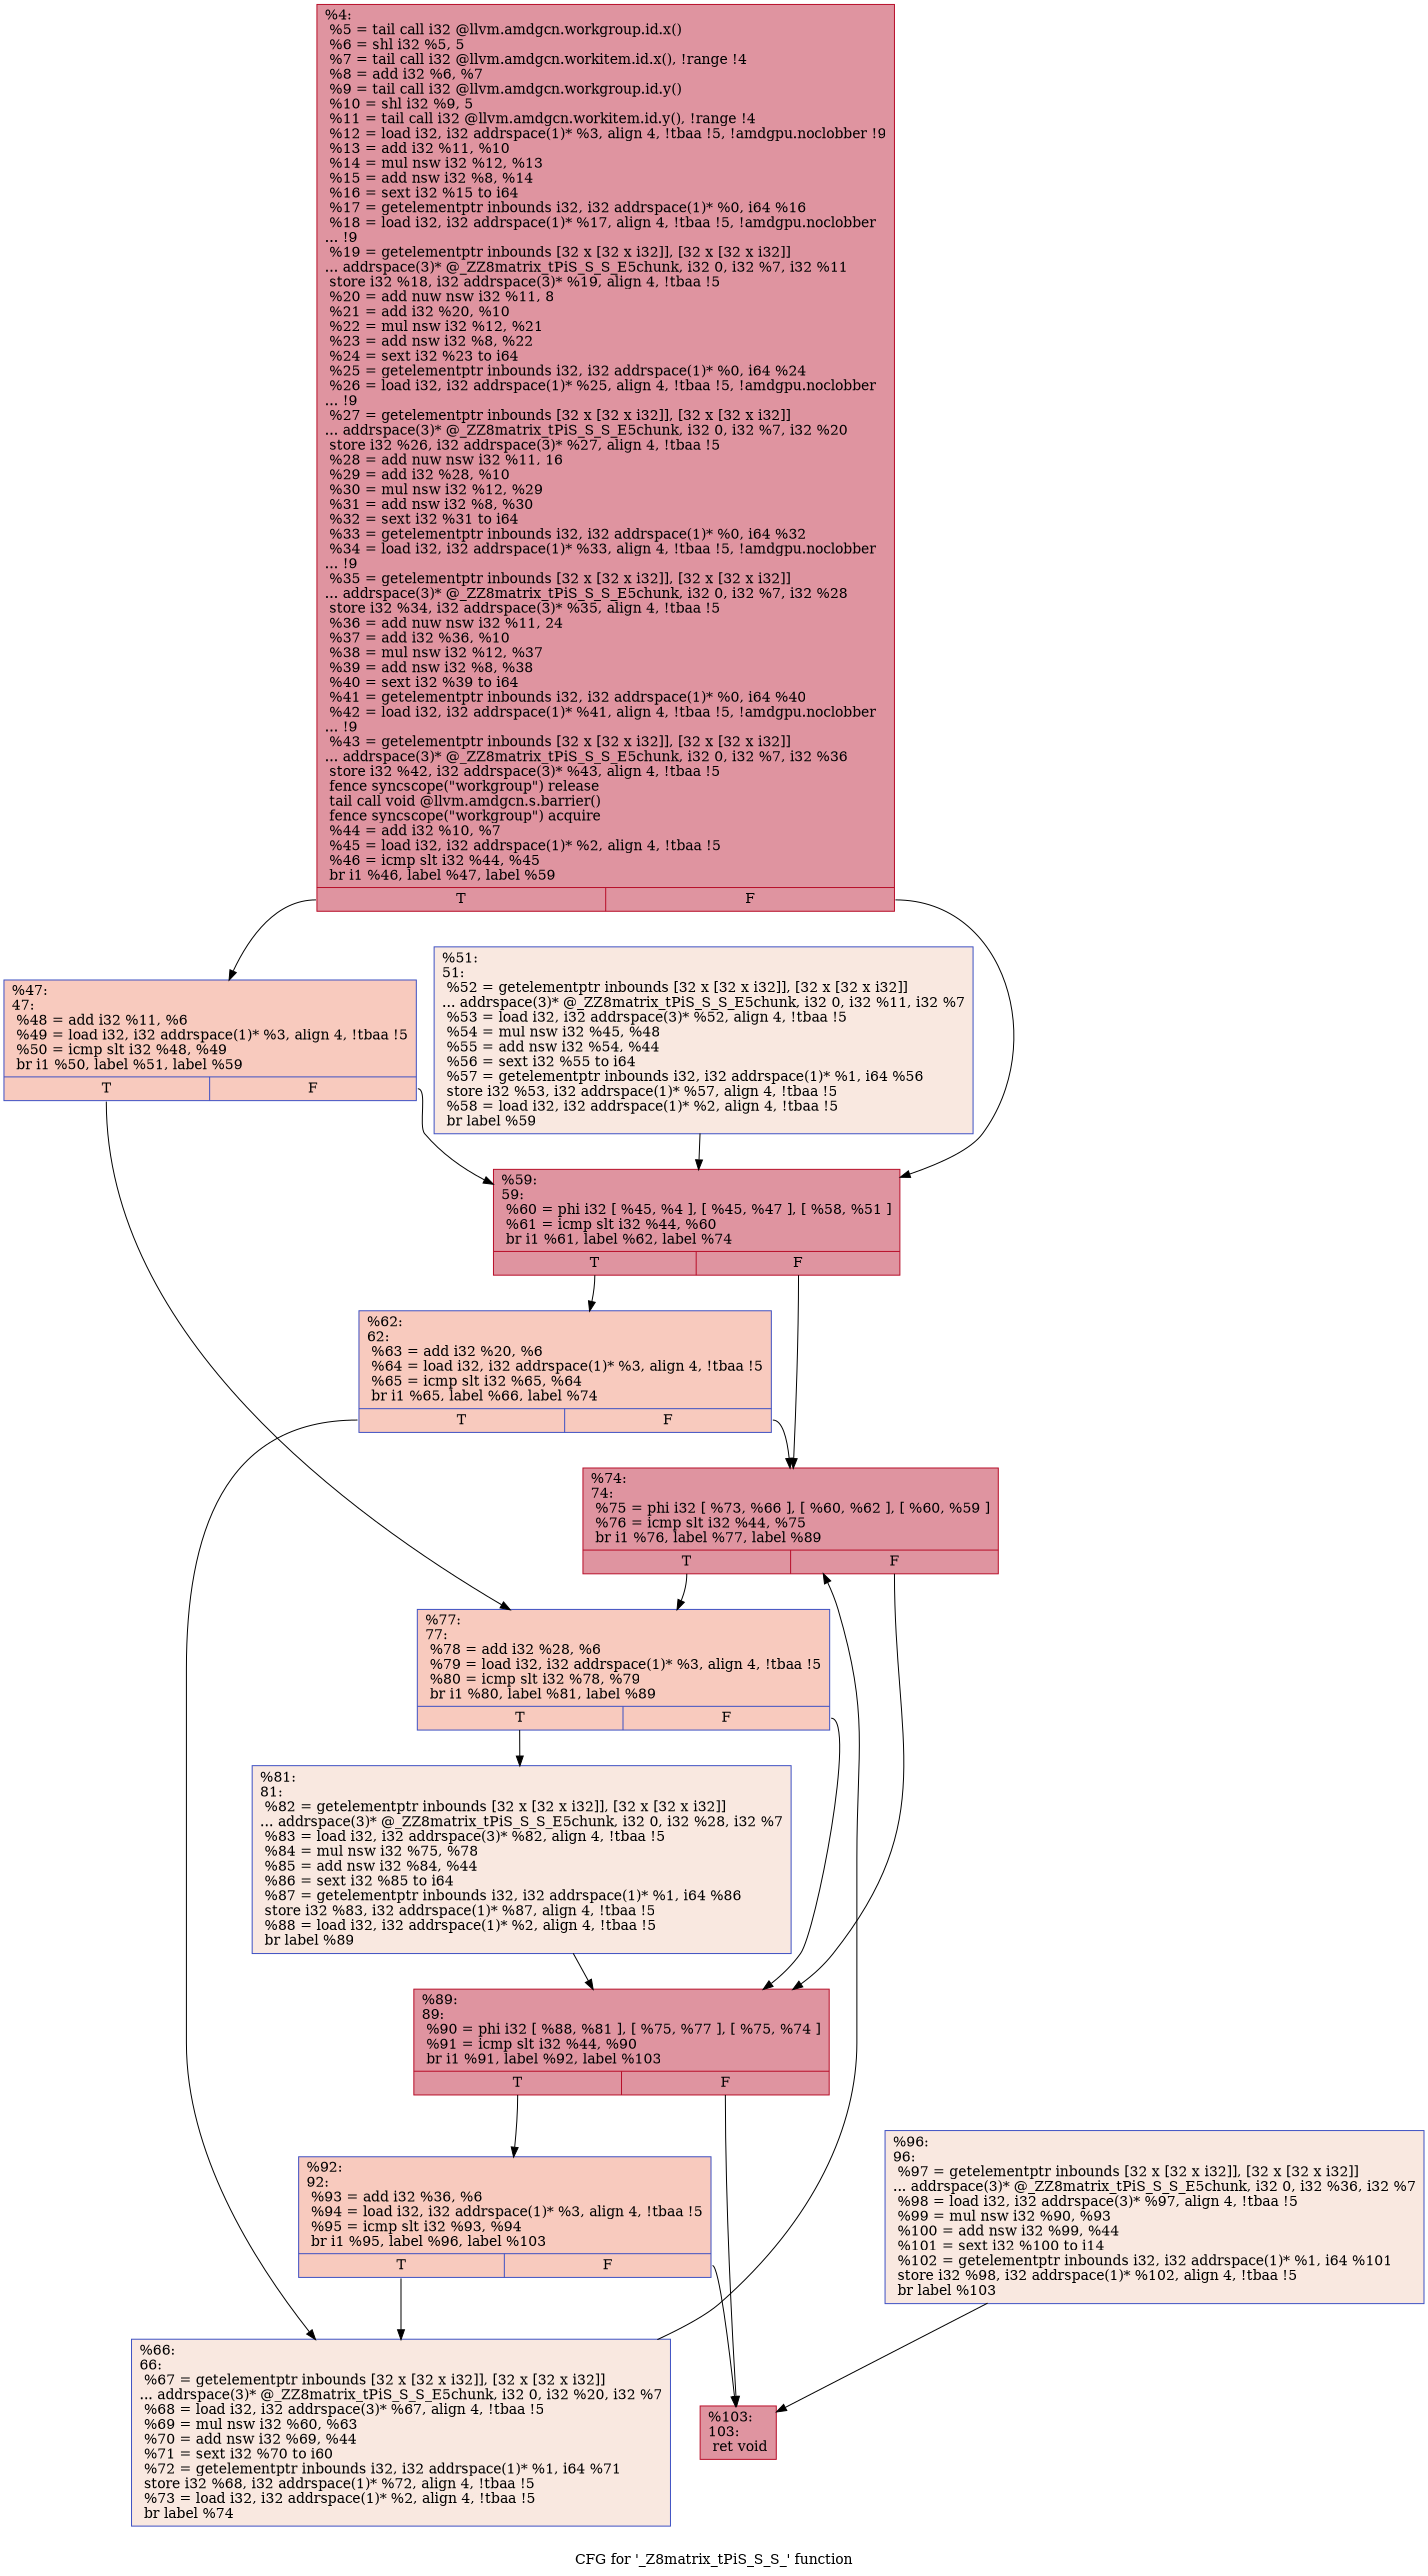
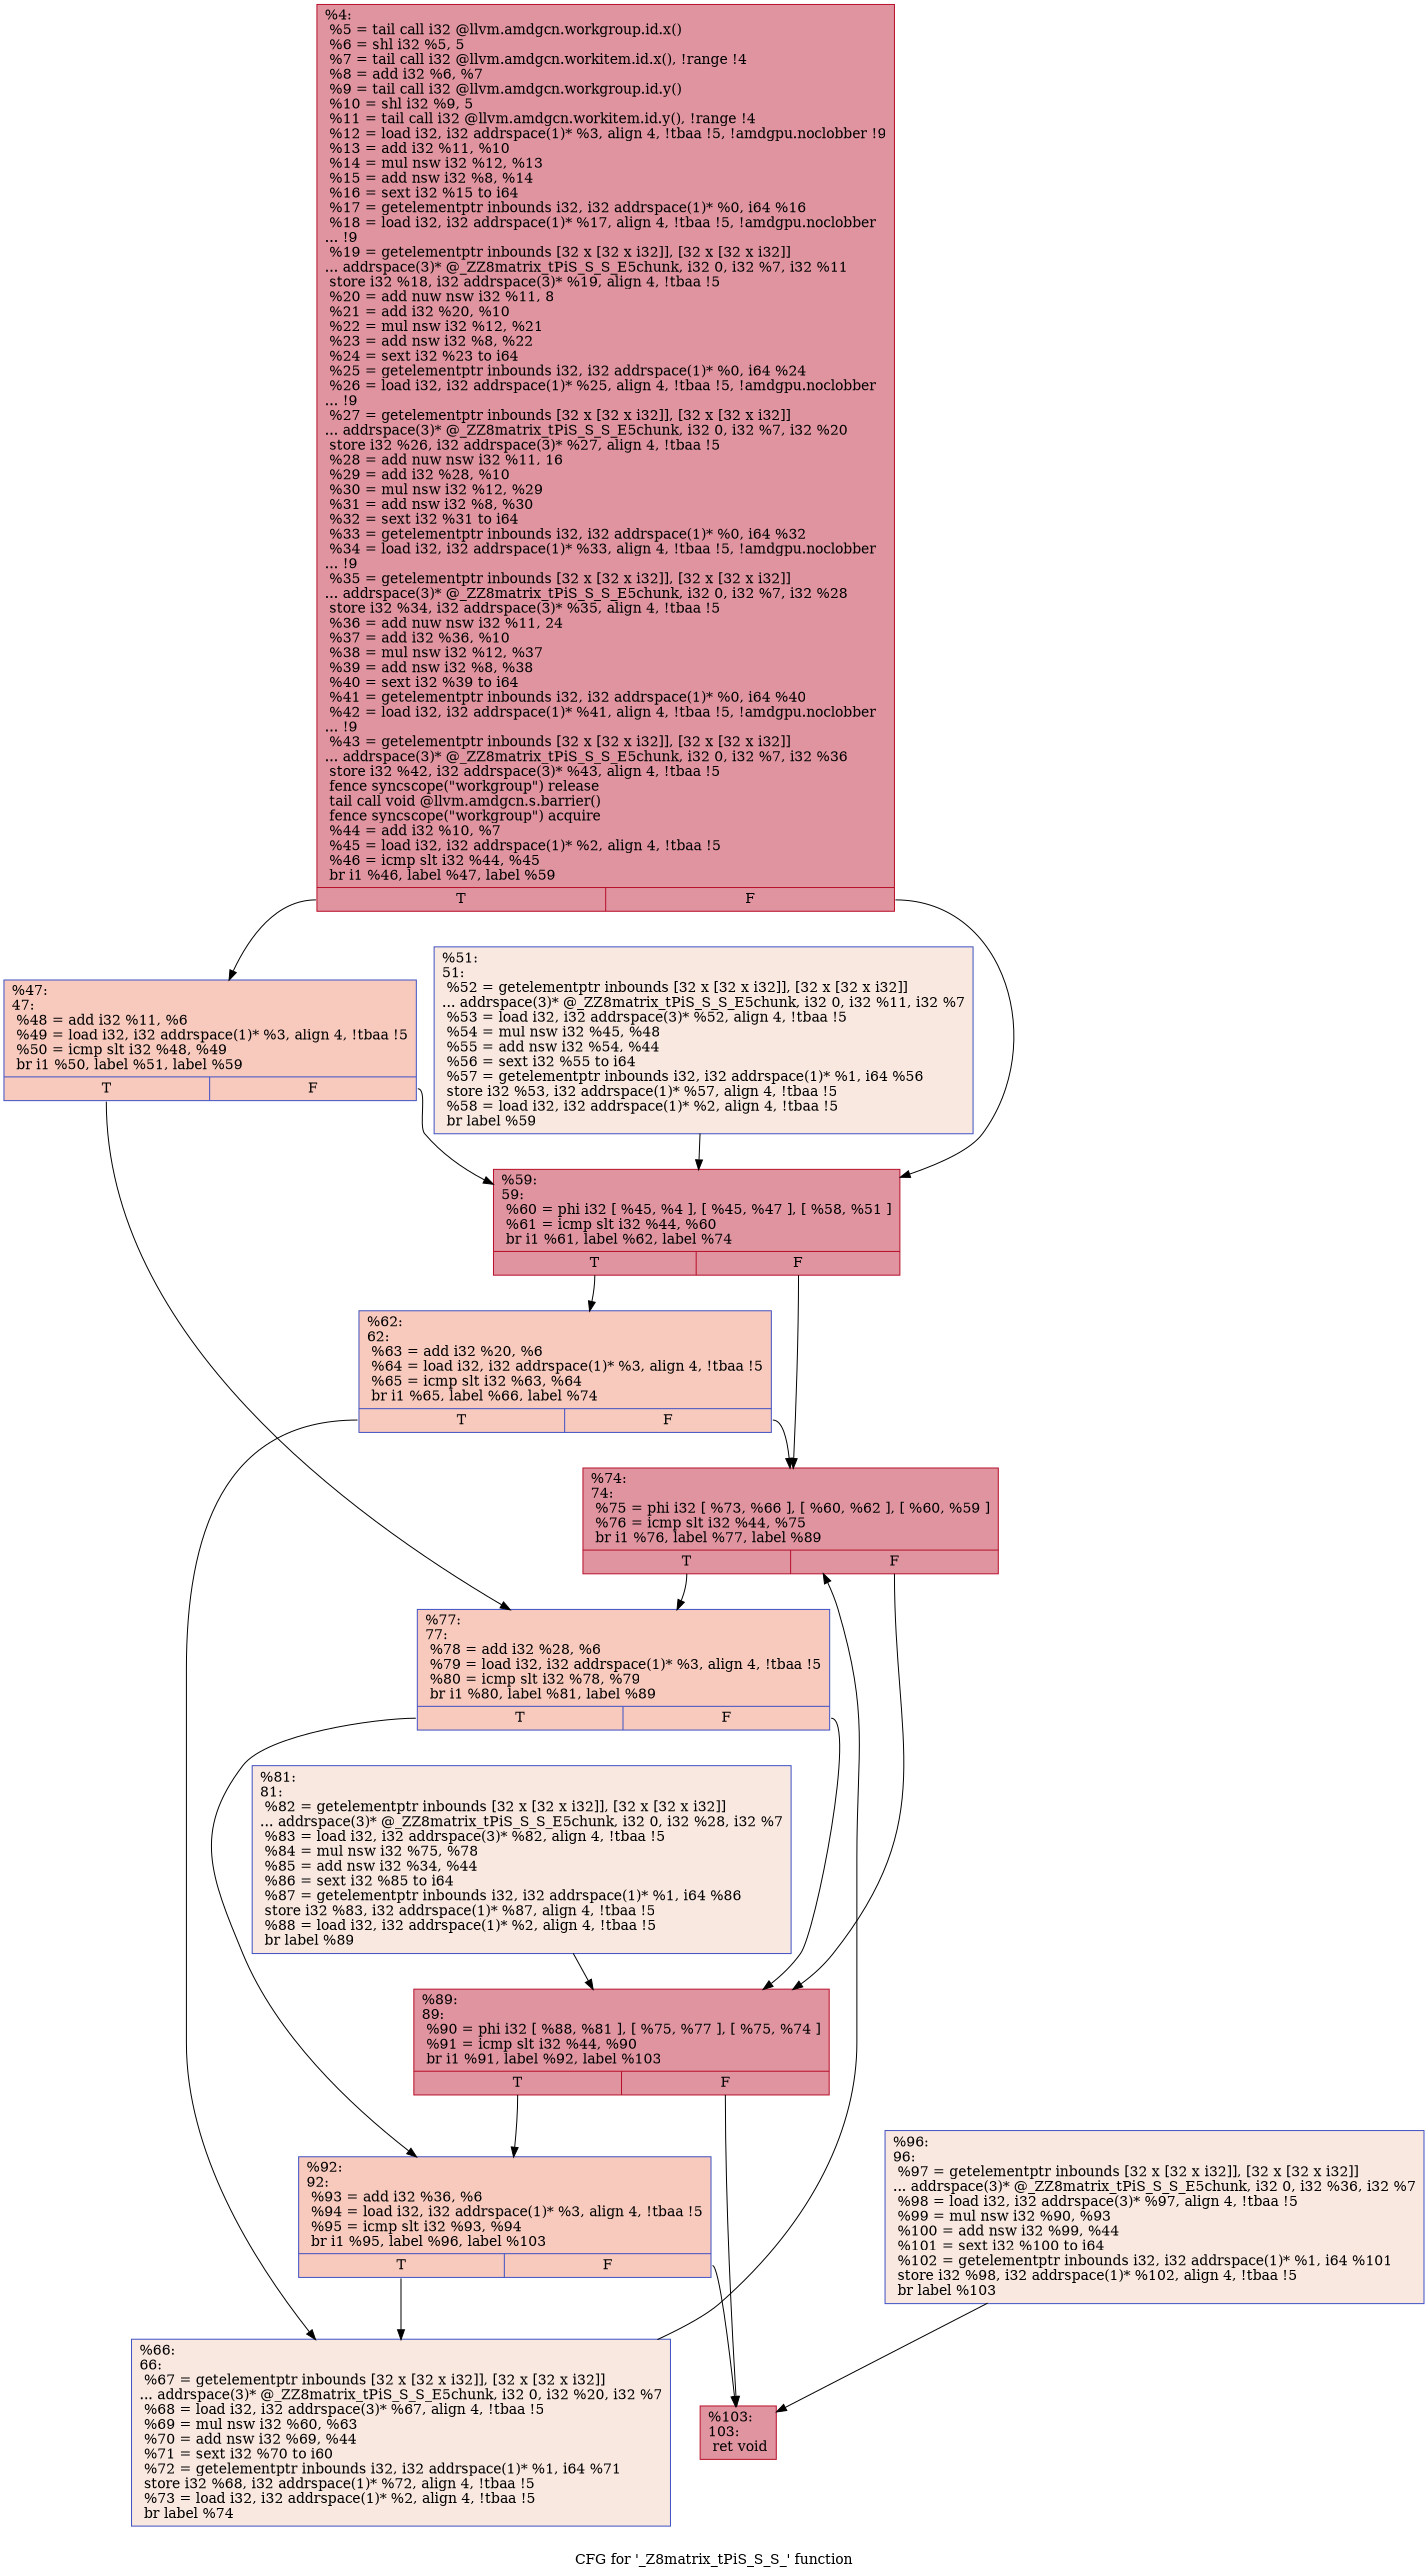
(475, 1381) -> (475, 1381)
(520, 1743) -> (221, 1896)
(369, 1867) -> (369, 1867)
(999, 2246) -> (999, 2246)
